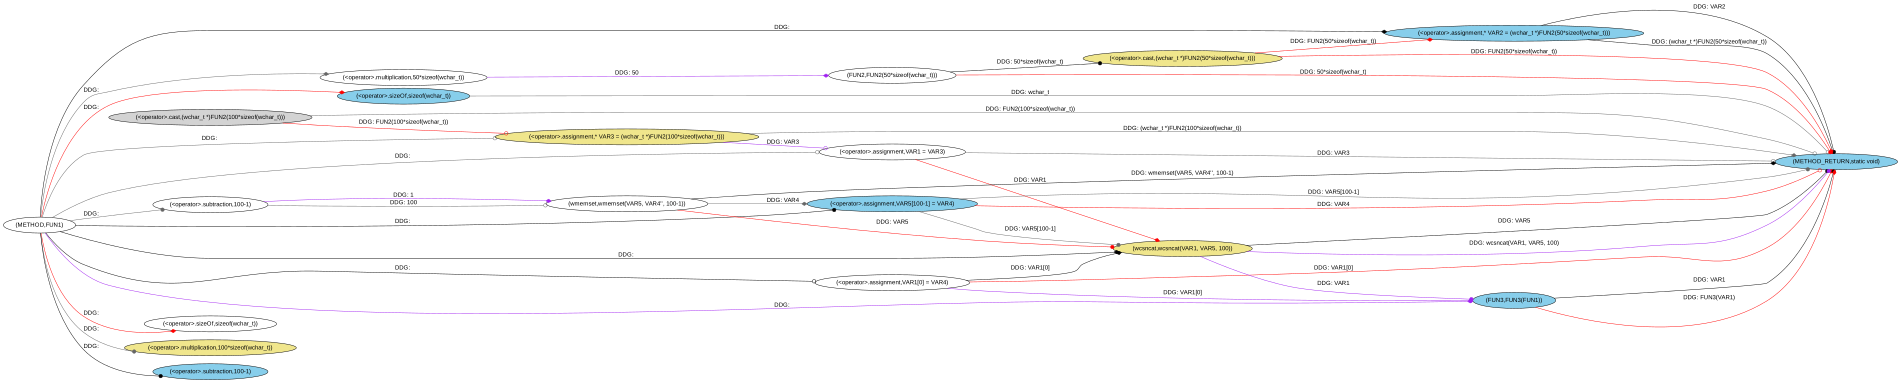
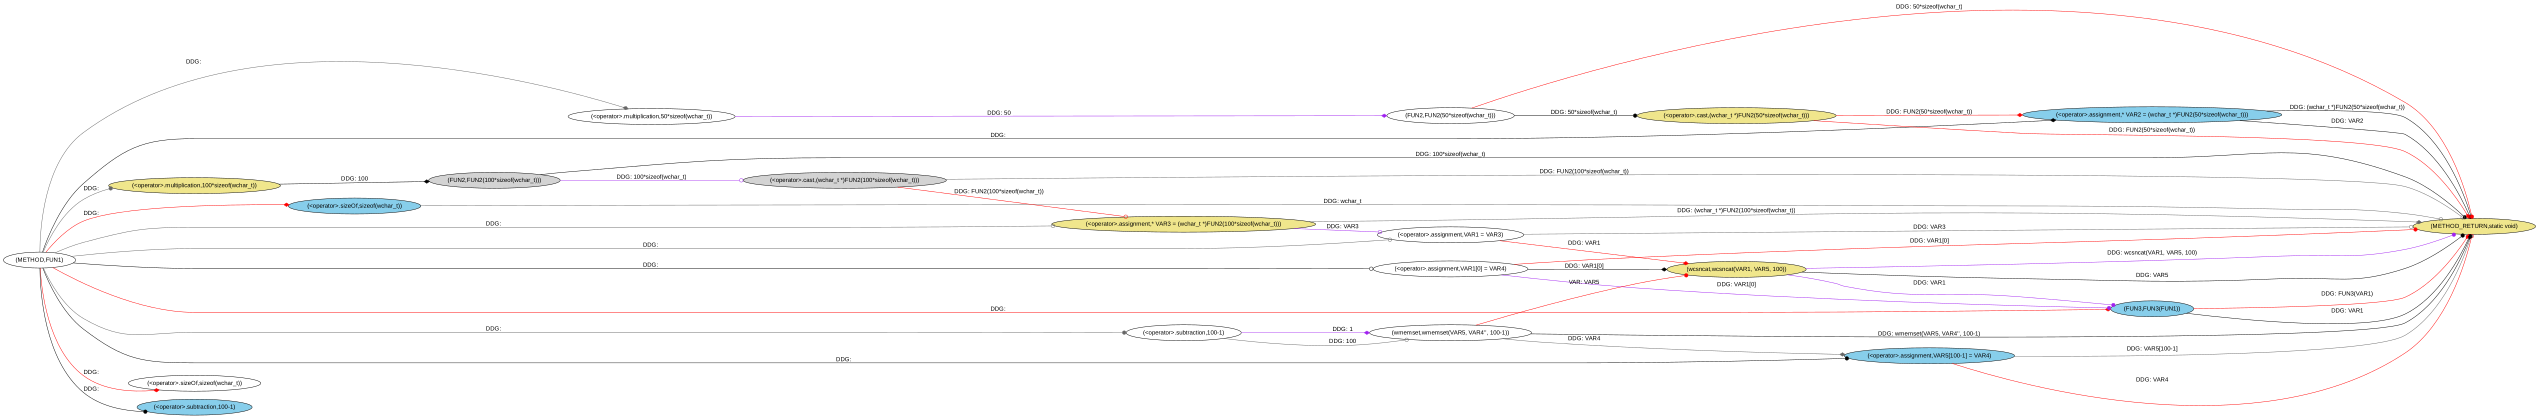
(1836, 162) -> (2474, 226)
none -> (494, 180)
(892, 222) -> (1584, 282)
(1016, 237) -> none
(586, 258) -> none
(745, 309) -> (1075, 312)
